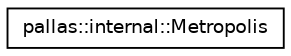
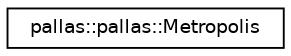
(146, 28) -> (146, 28)
